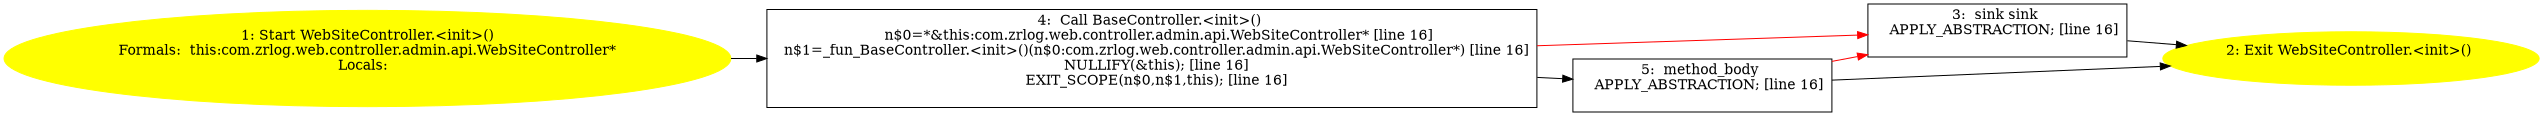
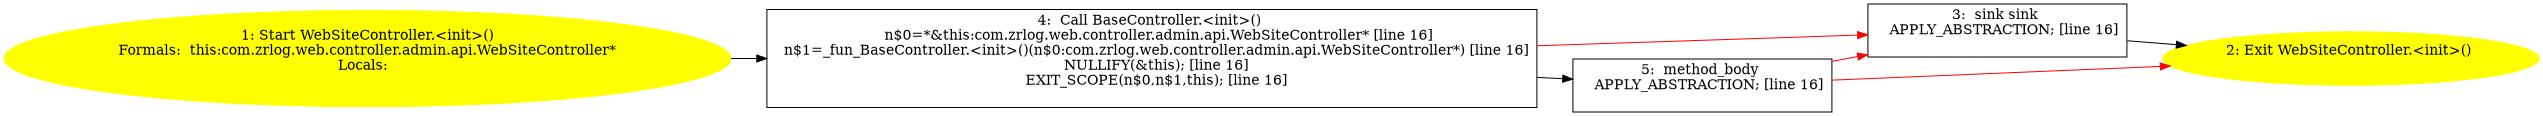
(1996, 73) -> (1996, 73)
